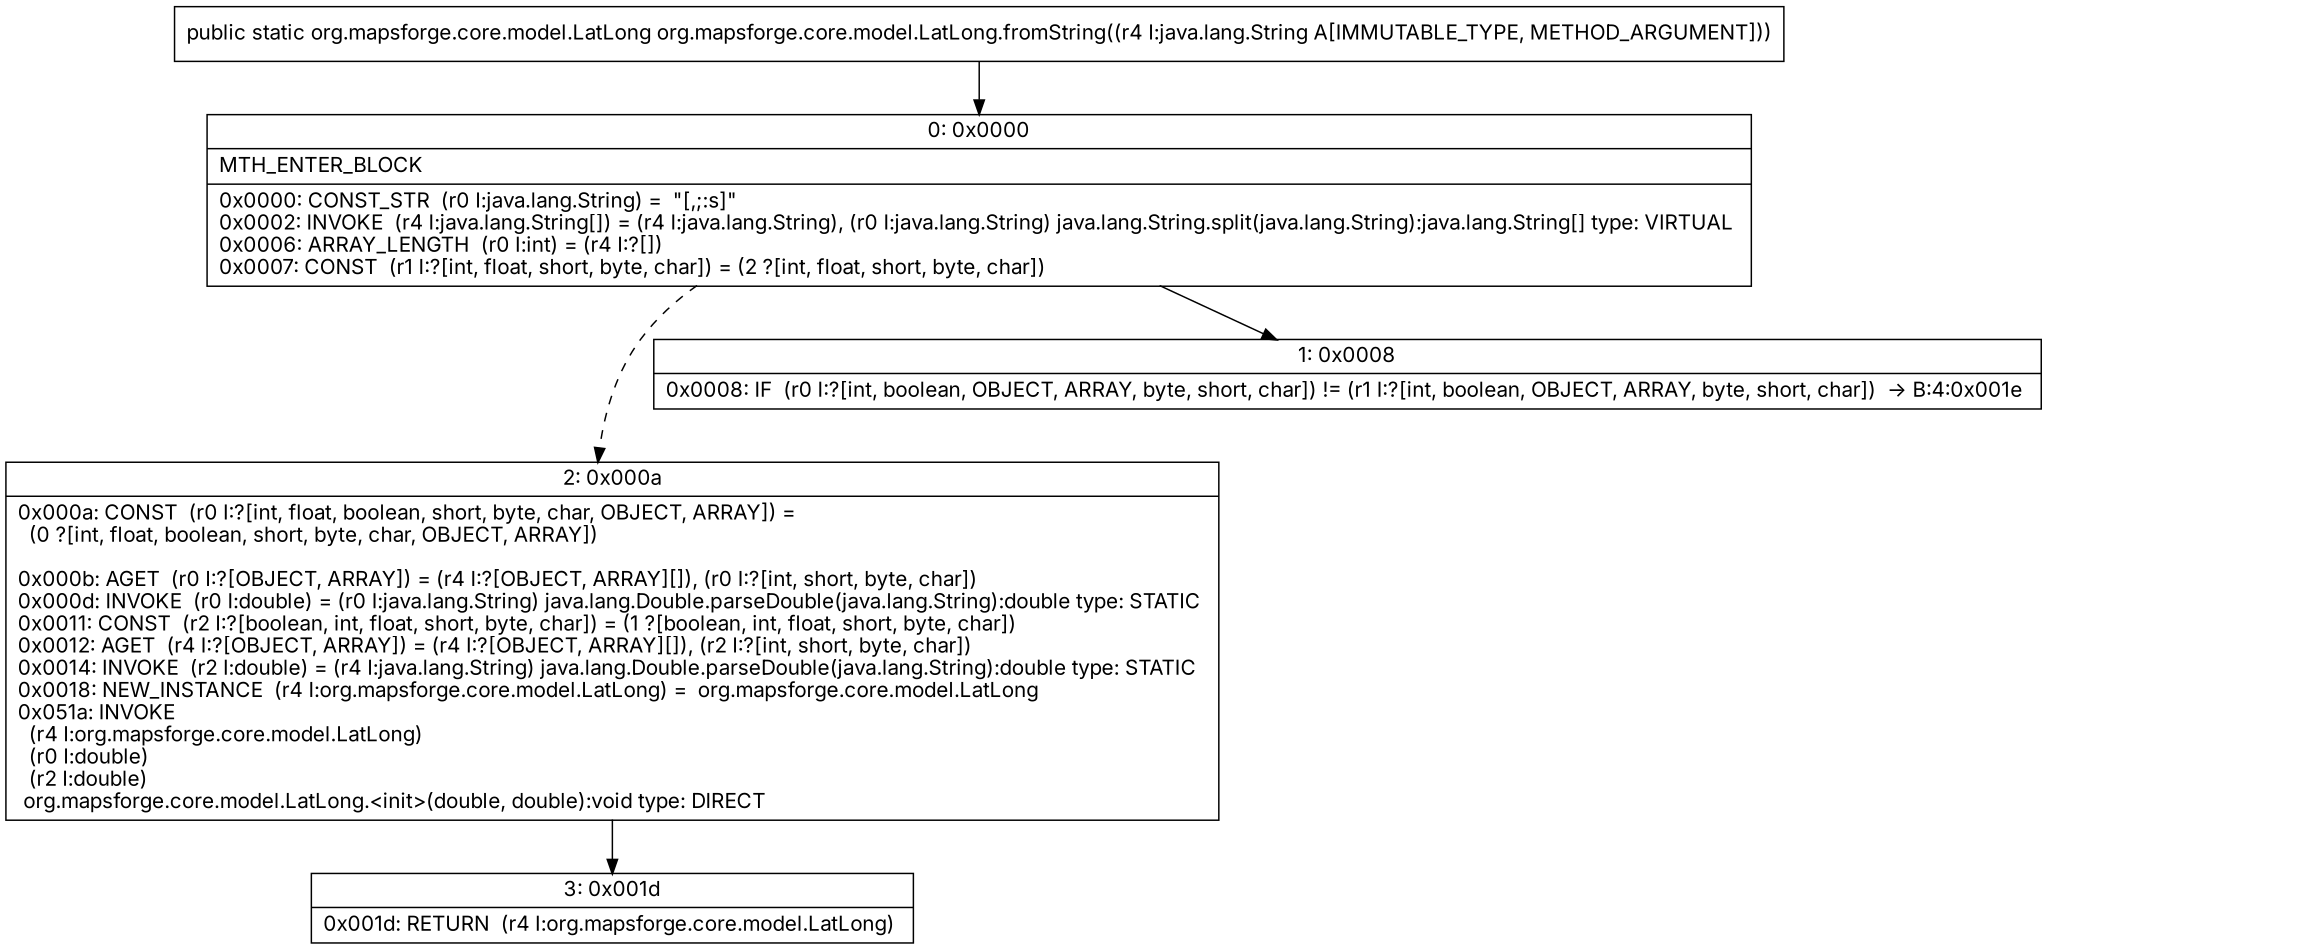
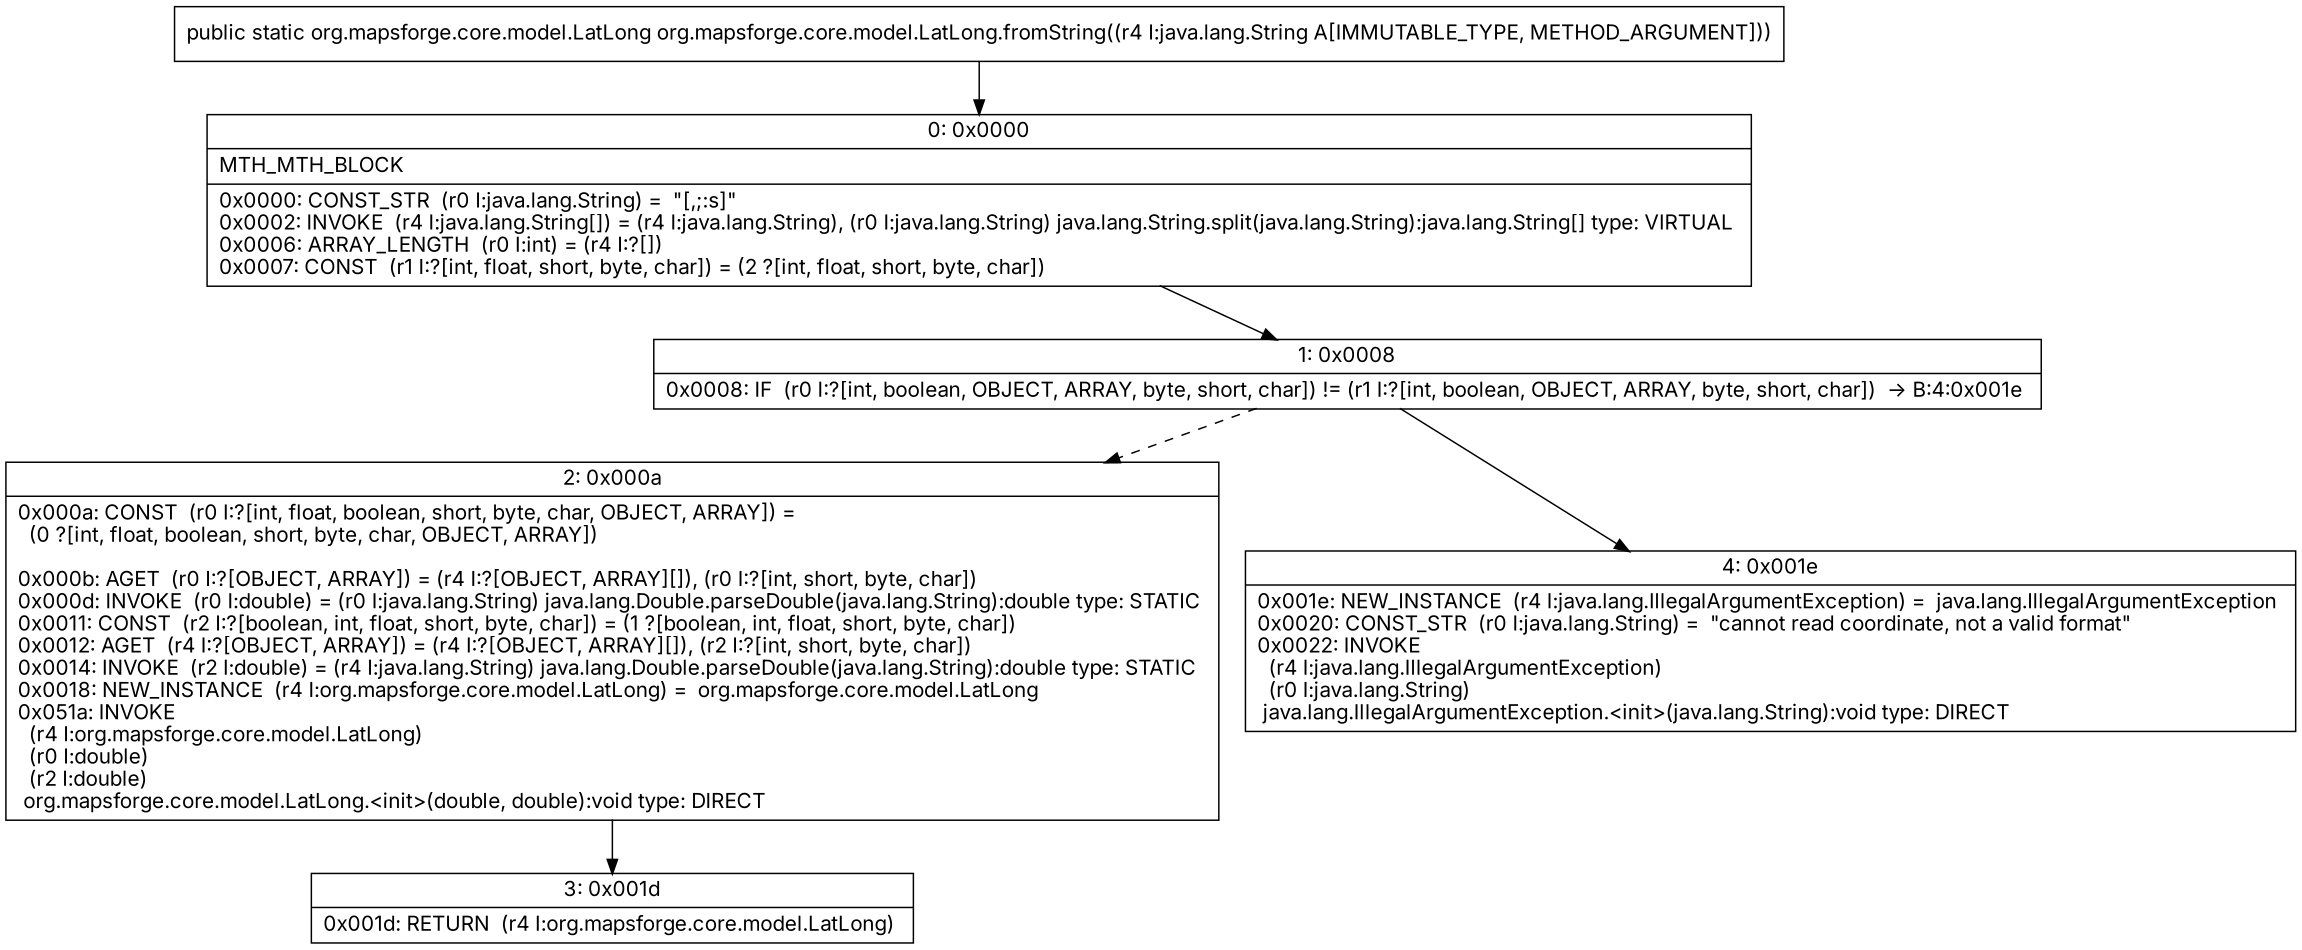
(322, 166) -> (312, 166)
(630, 356) -> (1188, 433)
none -> (1771, 641)
